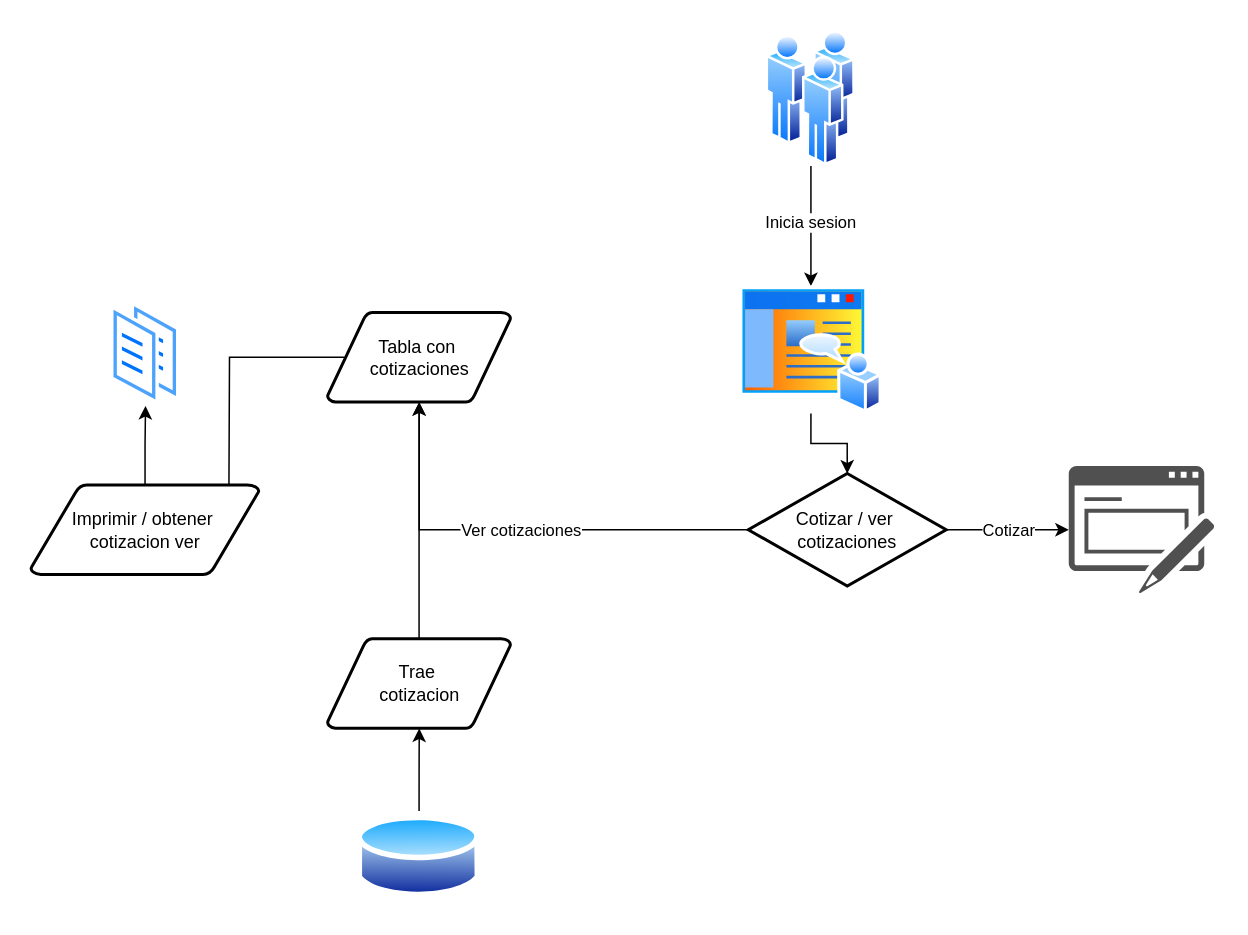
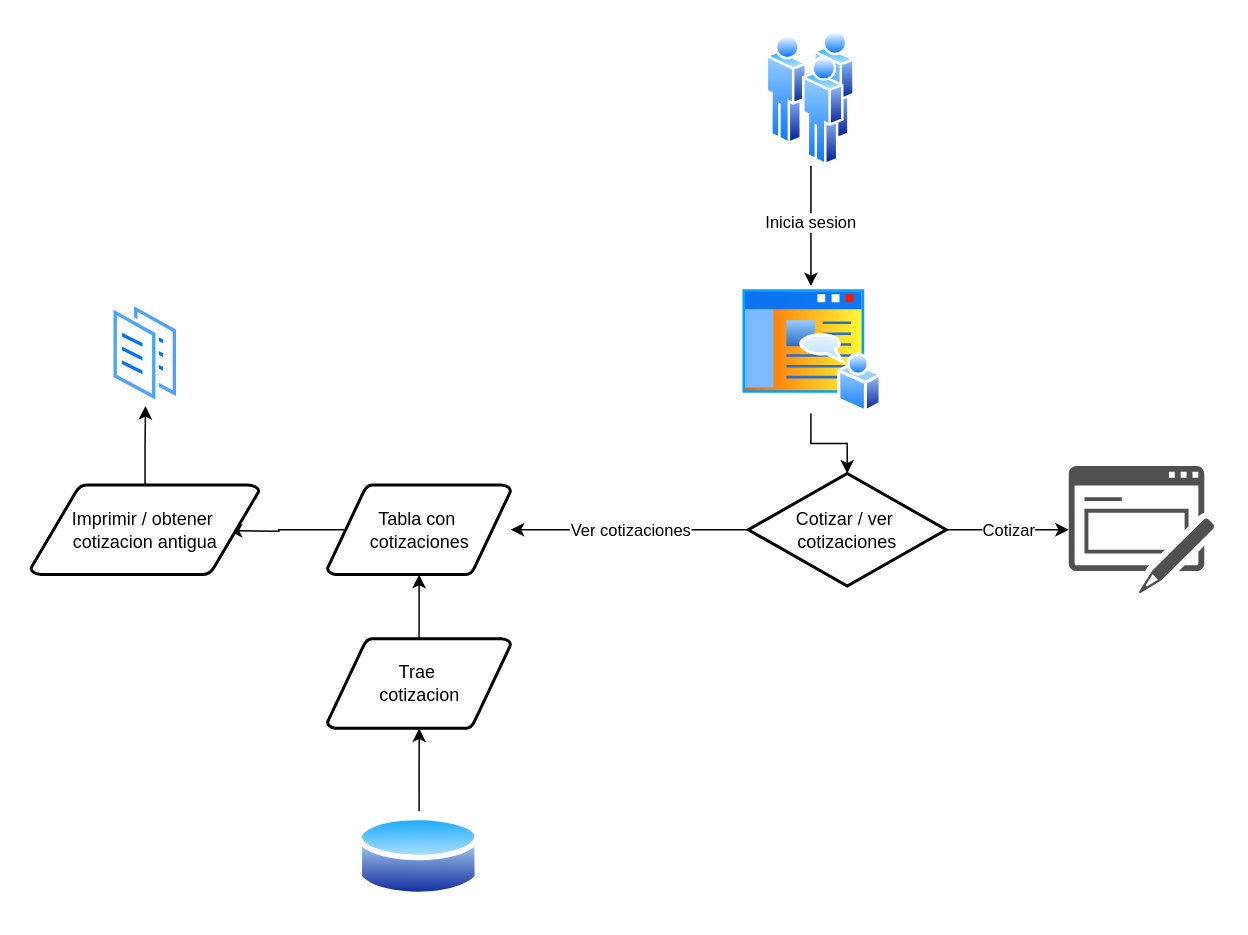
(419, 357) -> (419, 530)
(146, 530) -> (146, 530)
